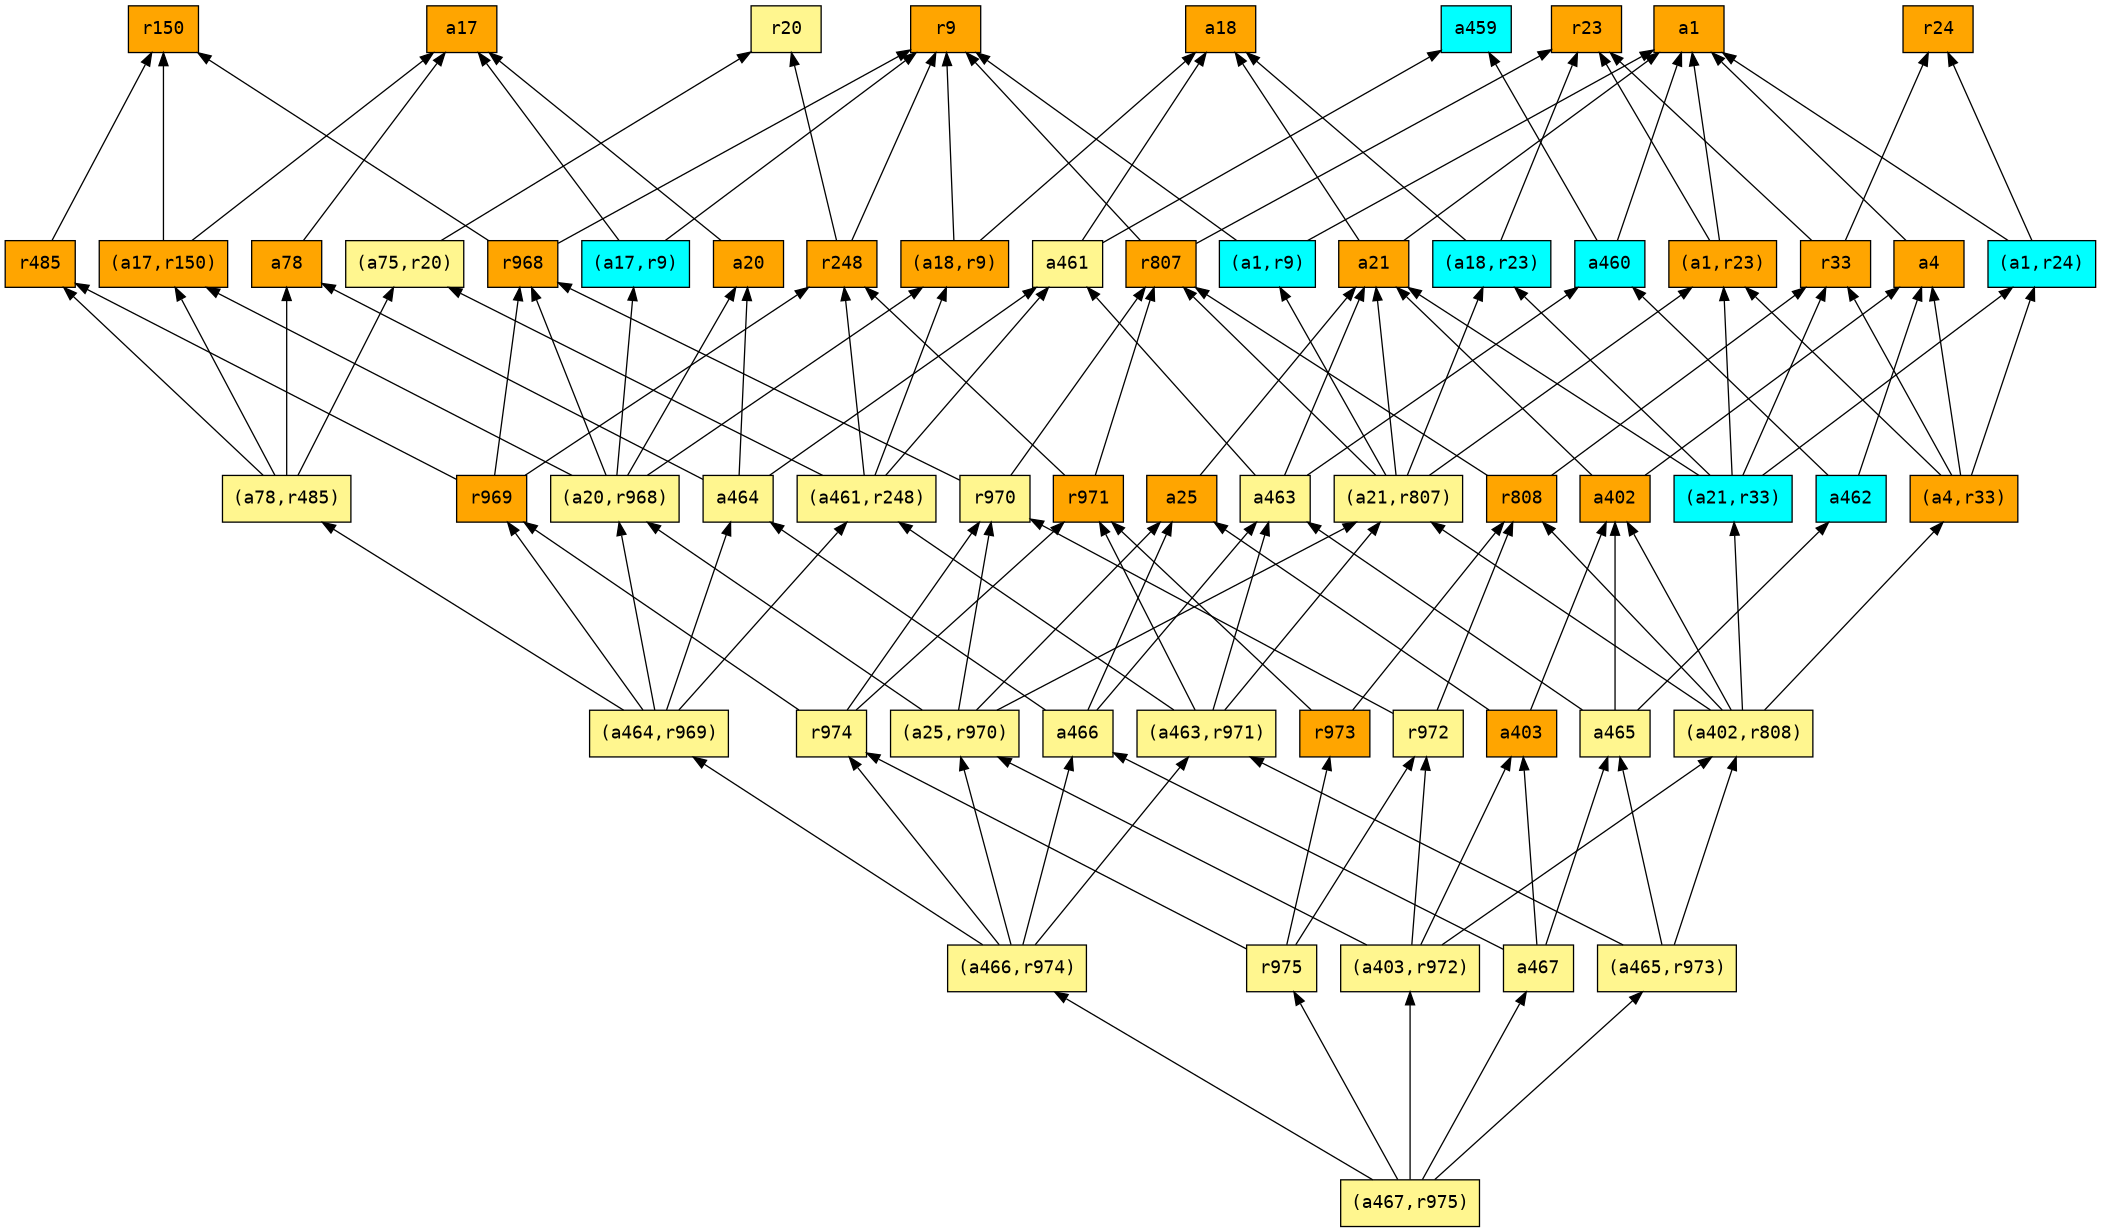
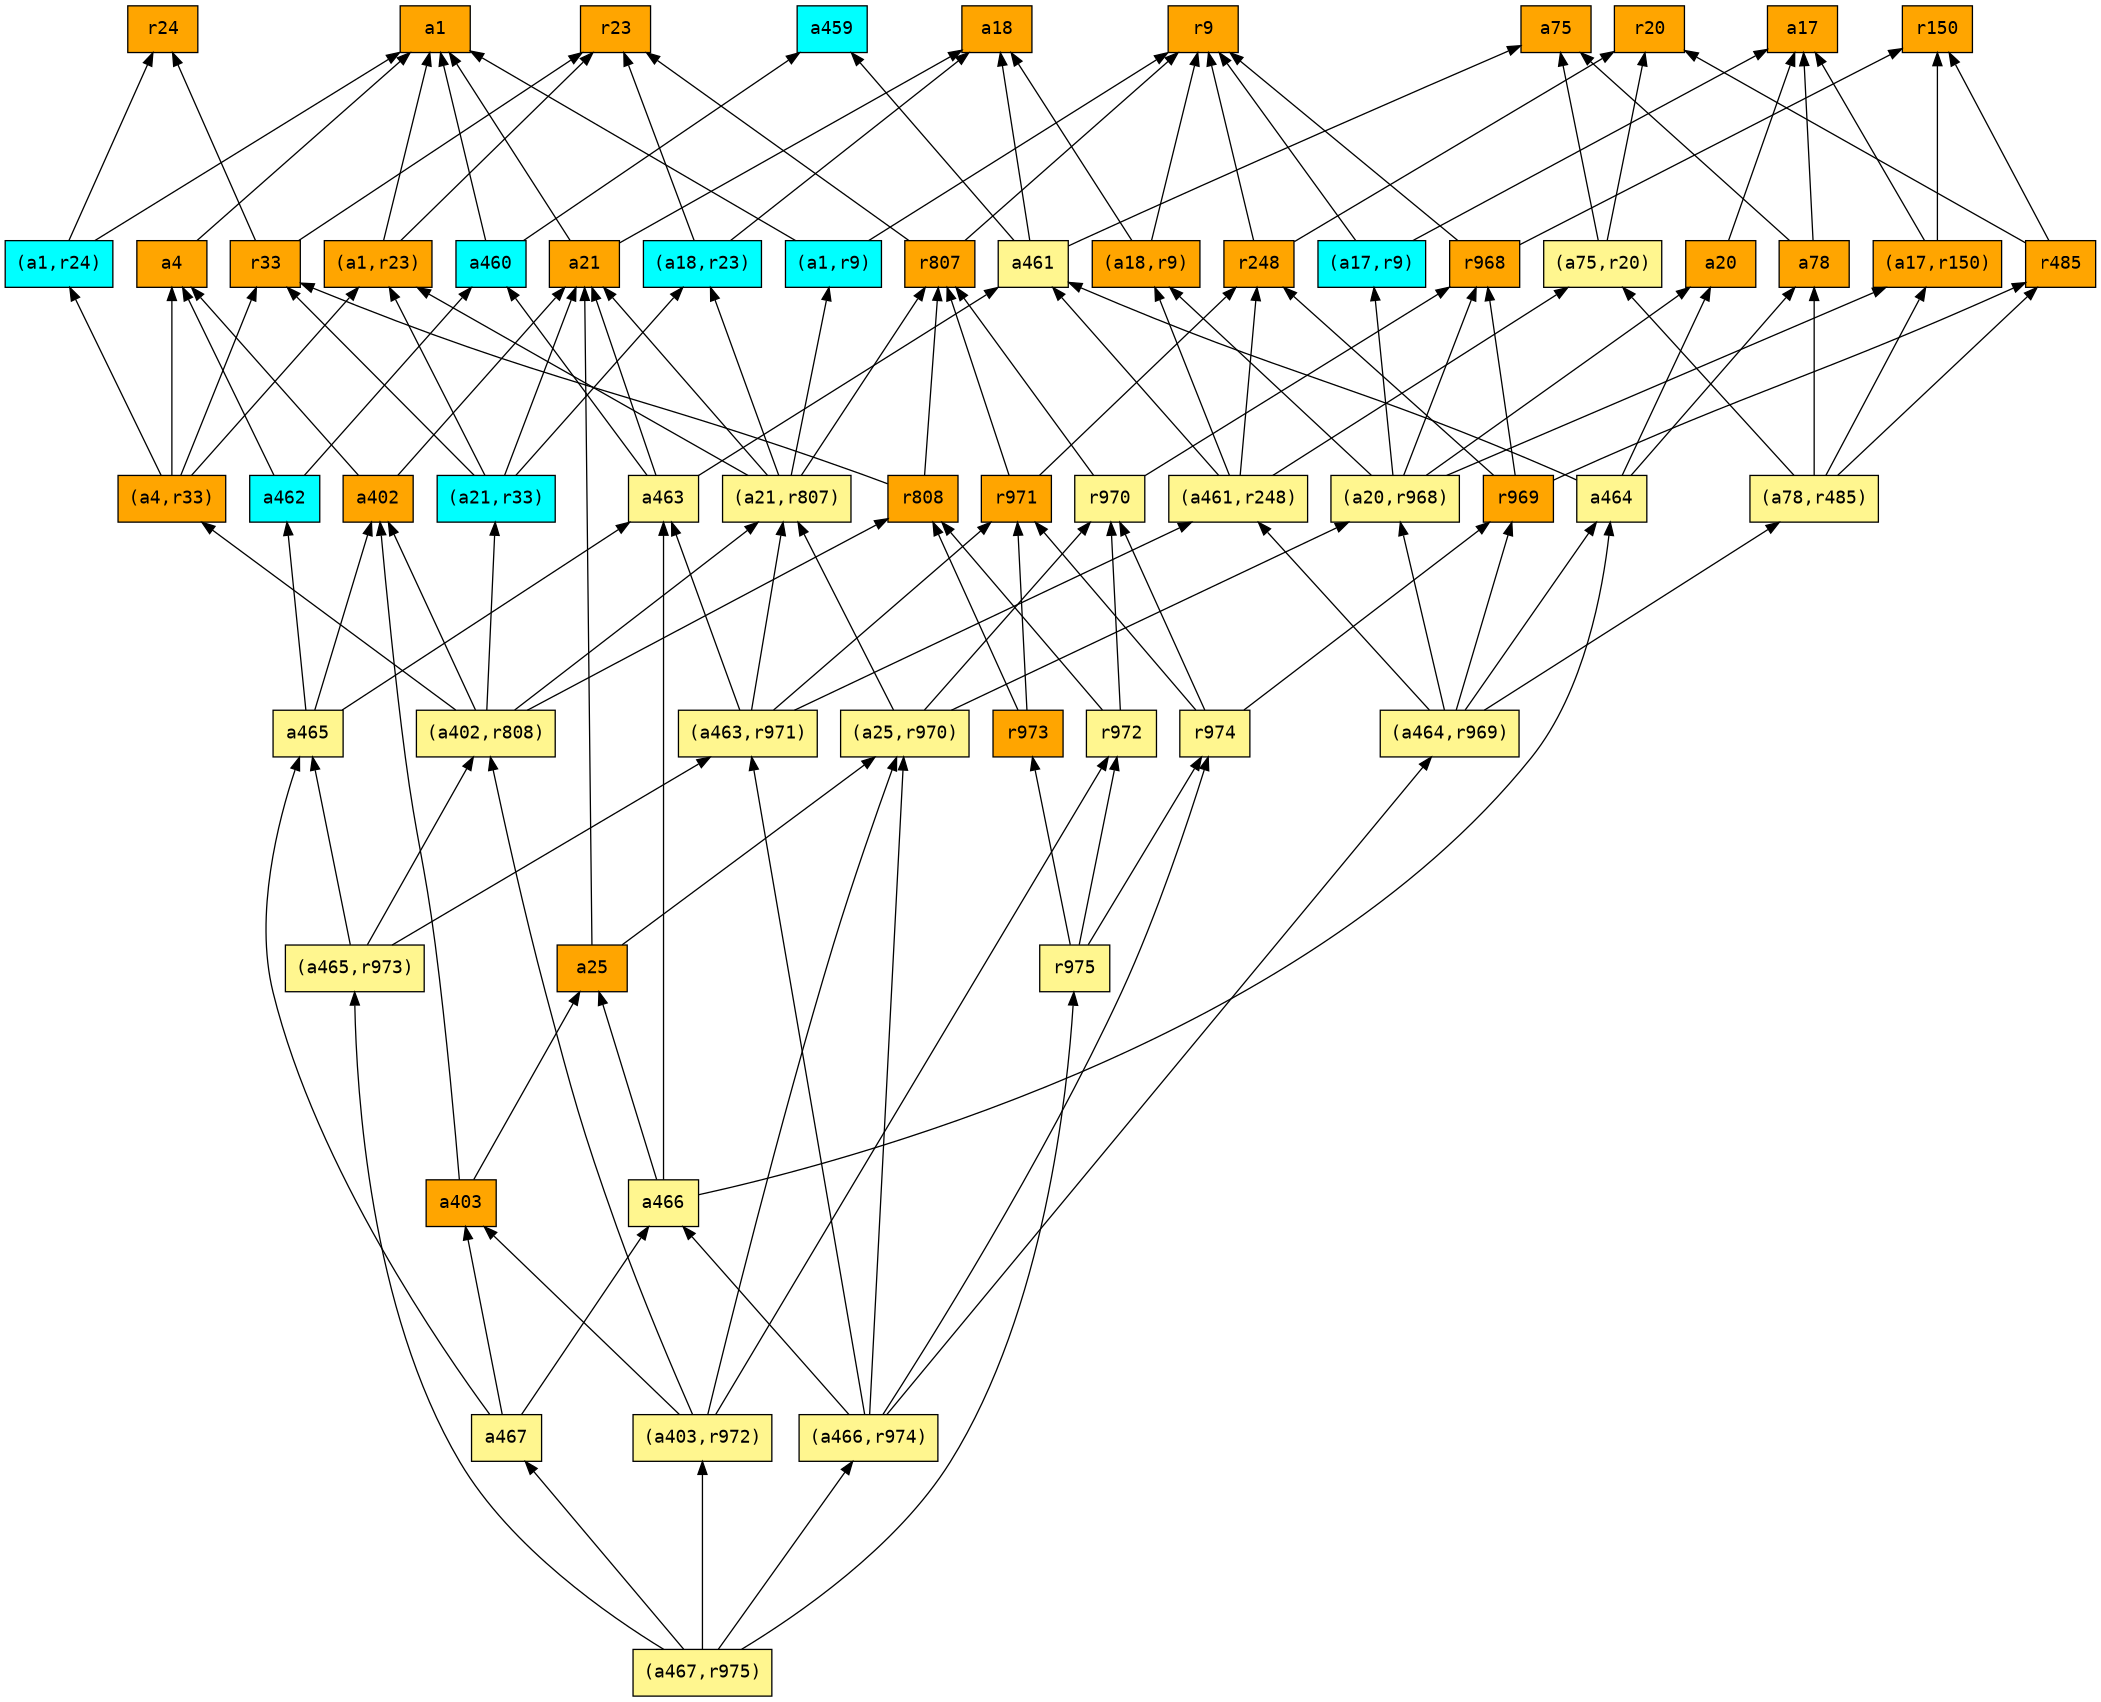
(786, 29) -> (1649, 29)
none -> (1556, 29)
none -> (1861, 150)
(1876, 390) -> none
(1064, 621) -> (743, 855)
